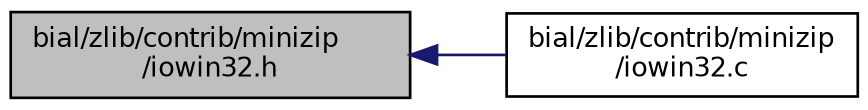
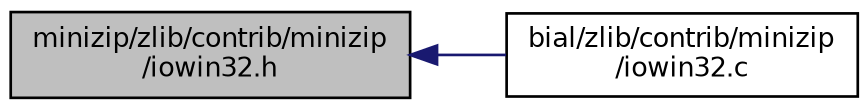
(210, 55) -> (210, 55)
